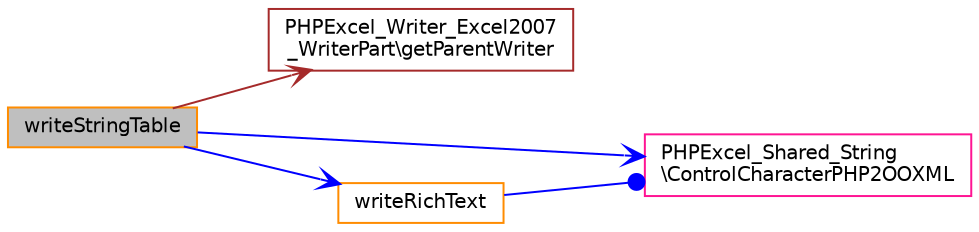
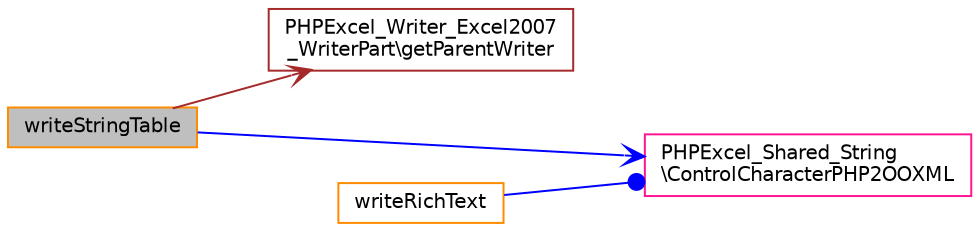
(252, 163) -> none
